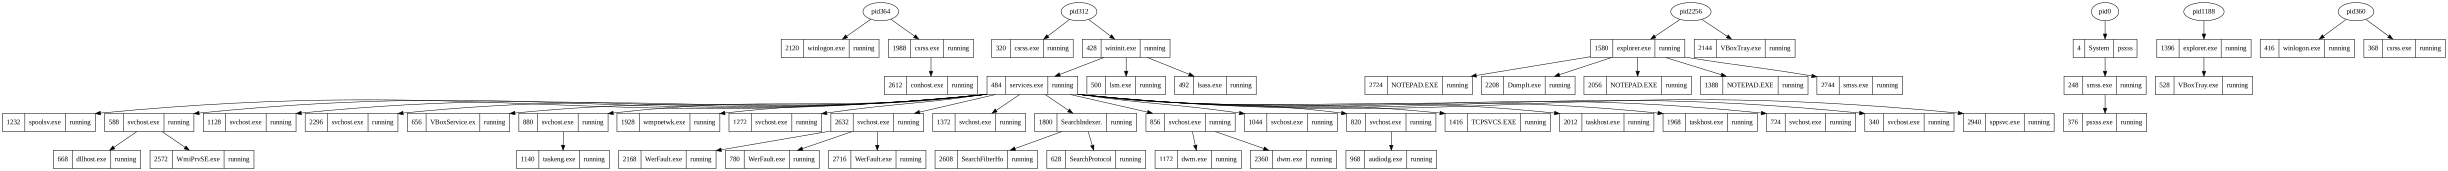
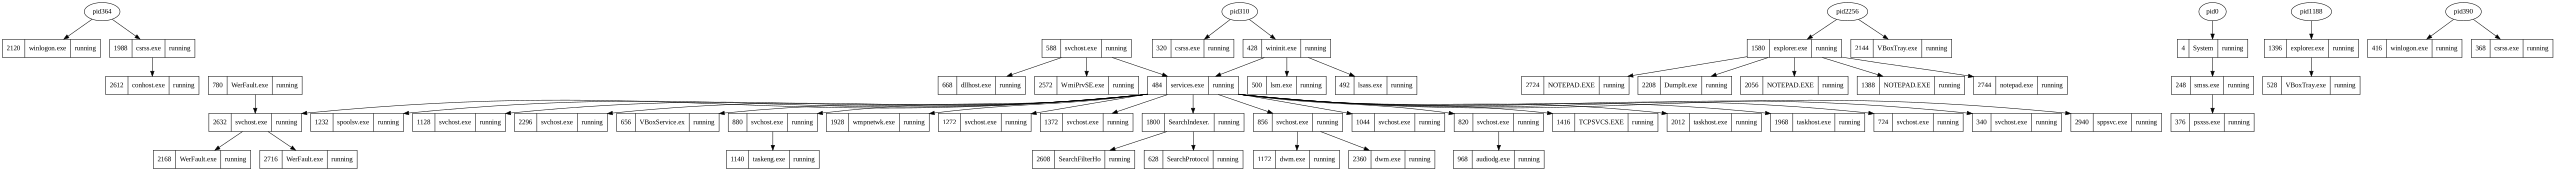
(1079, 12) -> (1240, 12)
(2356, 12) -> (2463, 12)
(2125, 48) -> (2233, 48)
(1856, 85) -> (2017, 85)
(593, 104) -> (1137, 66)
(827, 140) -> (255, 101)
